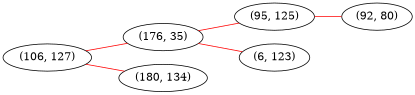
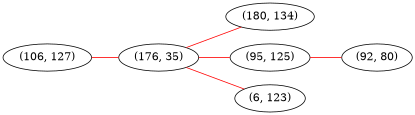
(105, 68) -> (214, 37)
